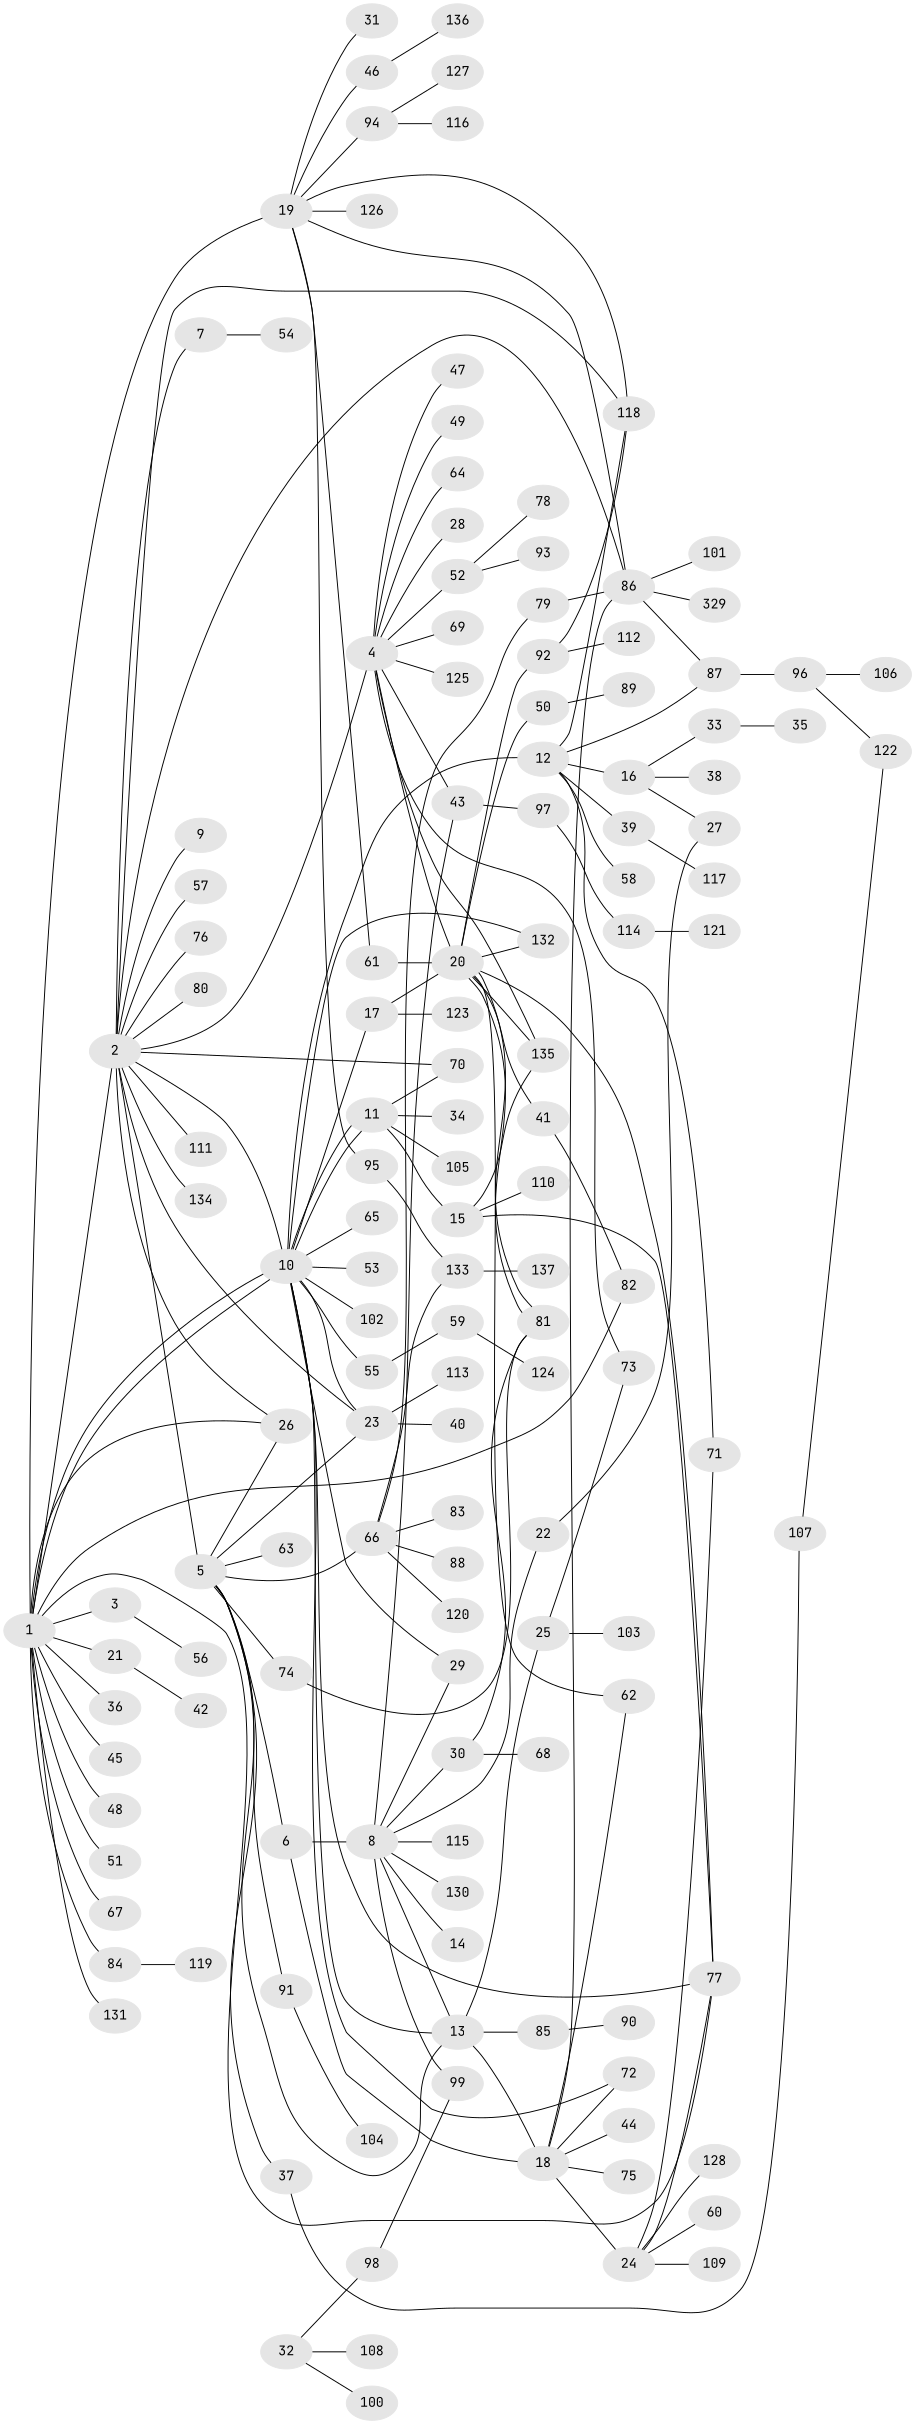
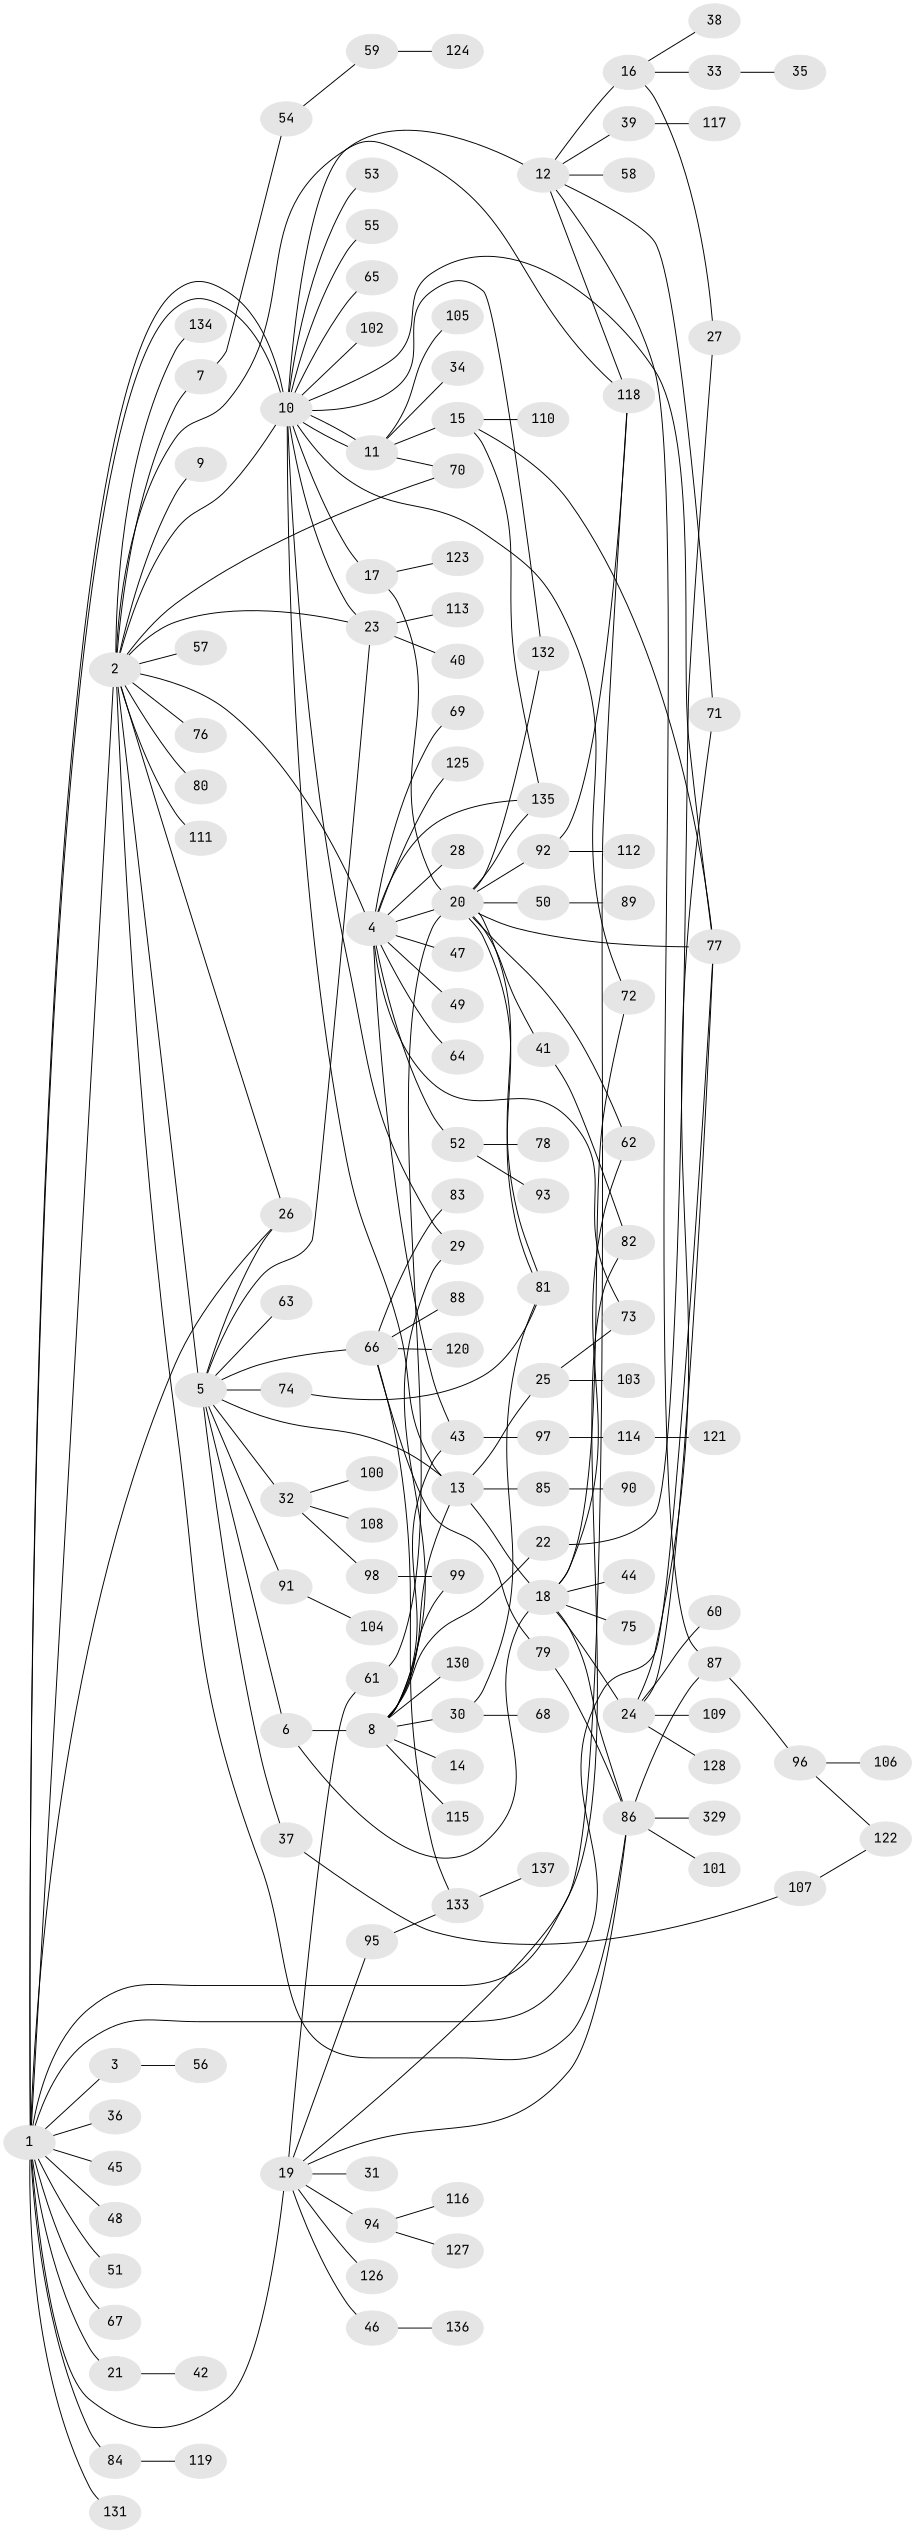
(419, 1344) -> (329, 85)
none -> (244, 1445)
